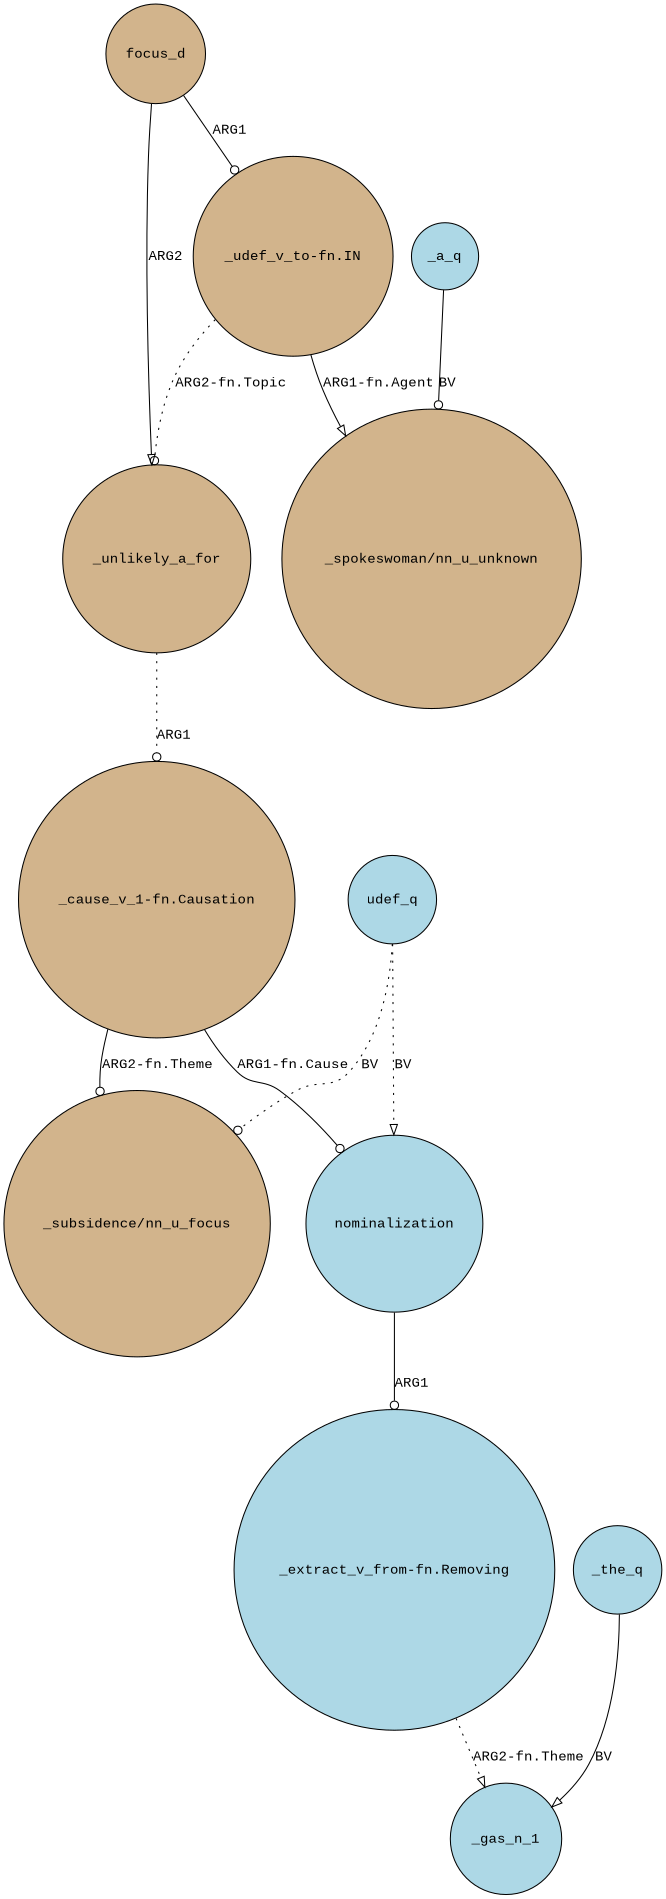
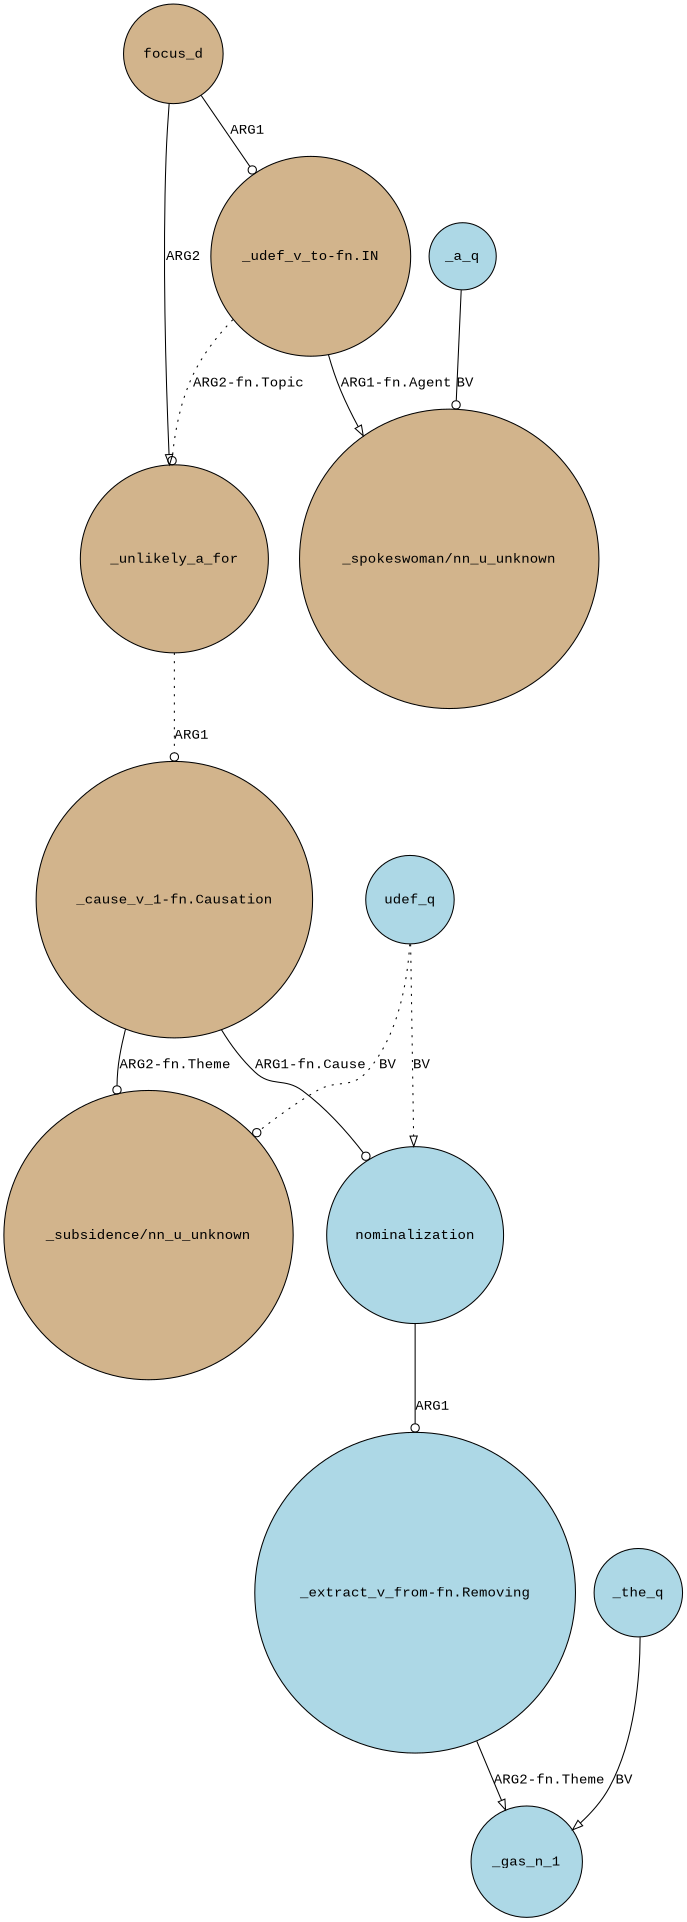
(137, 1224) -> (149, 1235)
(468, 1748) -> (489, 1771)
